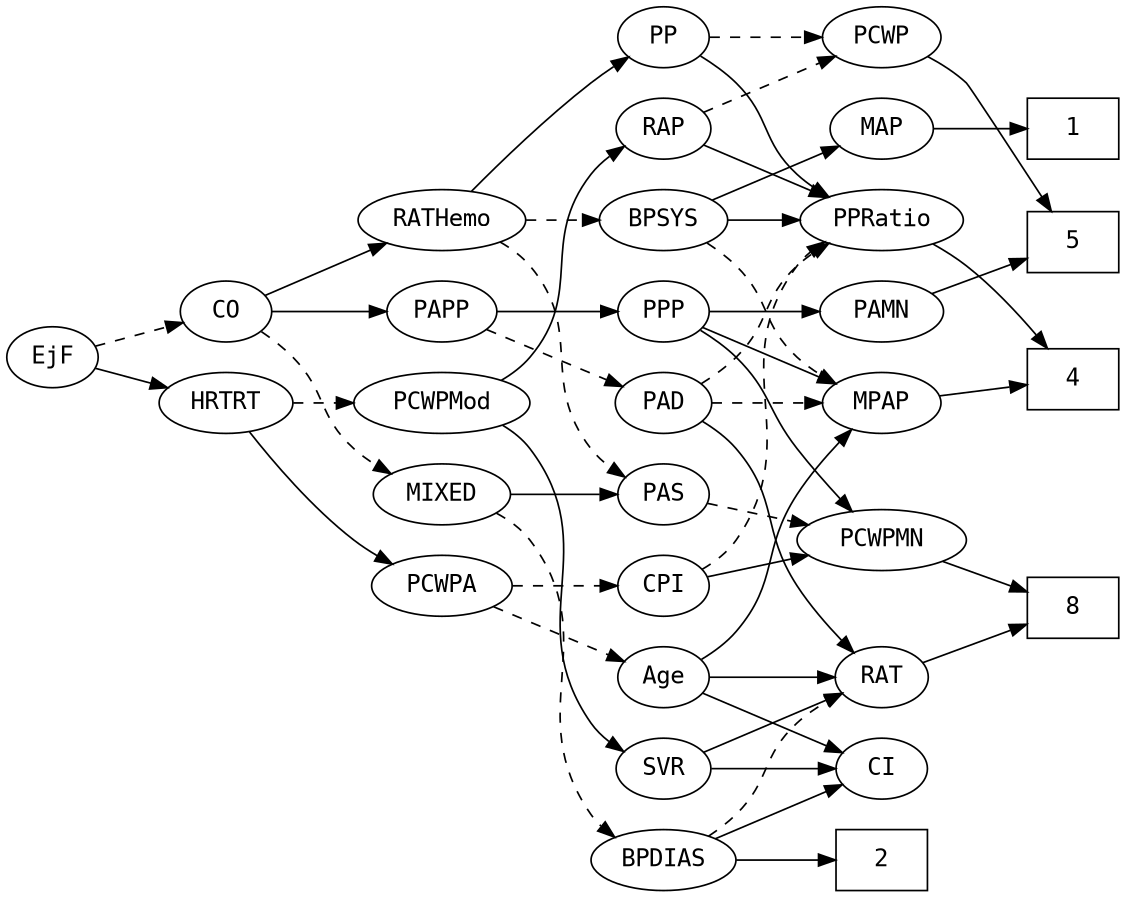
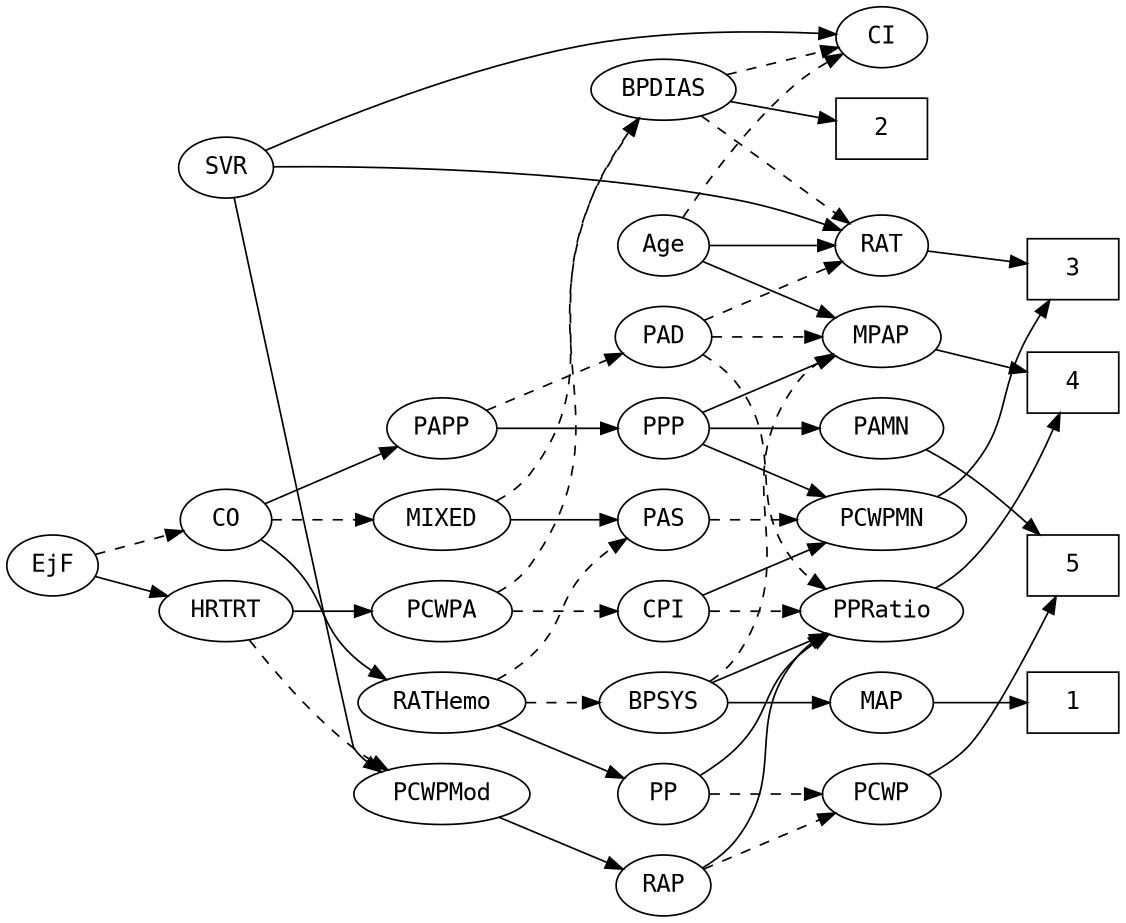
(563, 571) -> (292, 468)
(789, 572) -> (759, 297)
(1073, 608) -> (1073, 269)
(548, 630) -> (575, 406)
(758, 717) -> (747, 132)
(771, 815) -> (774, 63)
